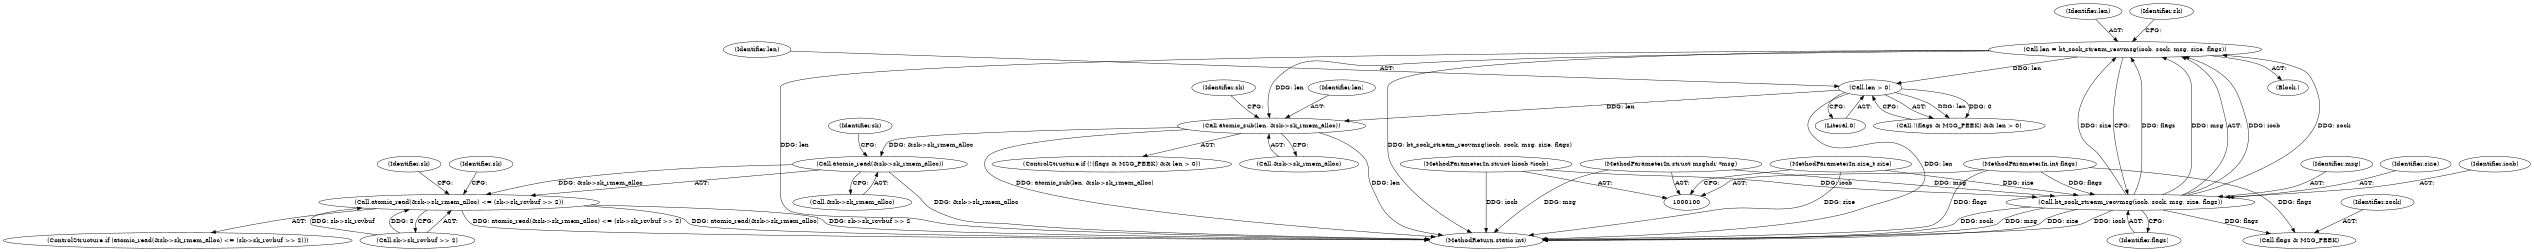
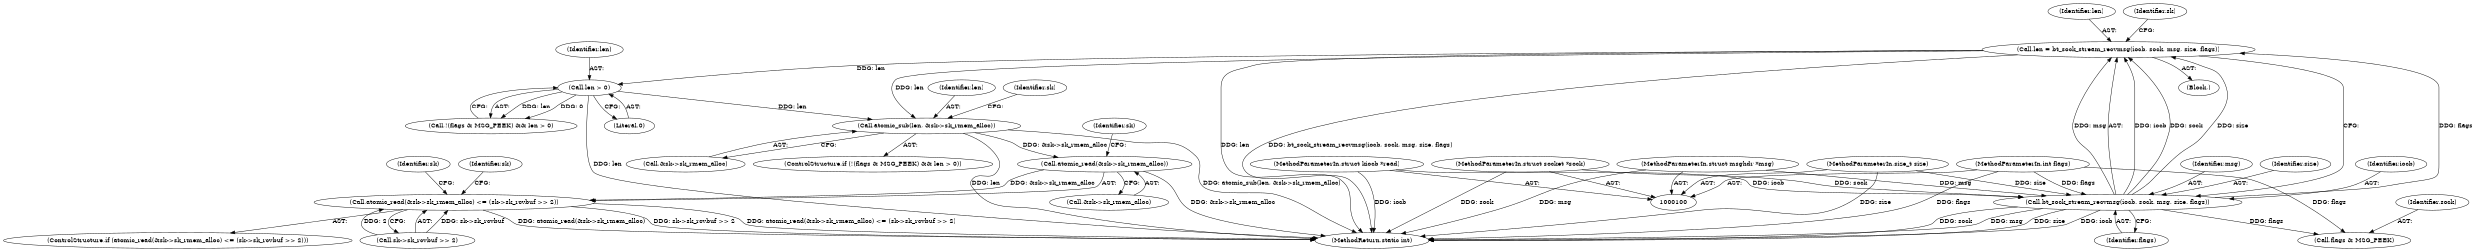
(1486, 164) -> (1337, 164)
none -> (1520, 164)
(1713, 183) -> (1709, 183)
